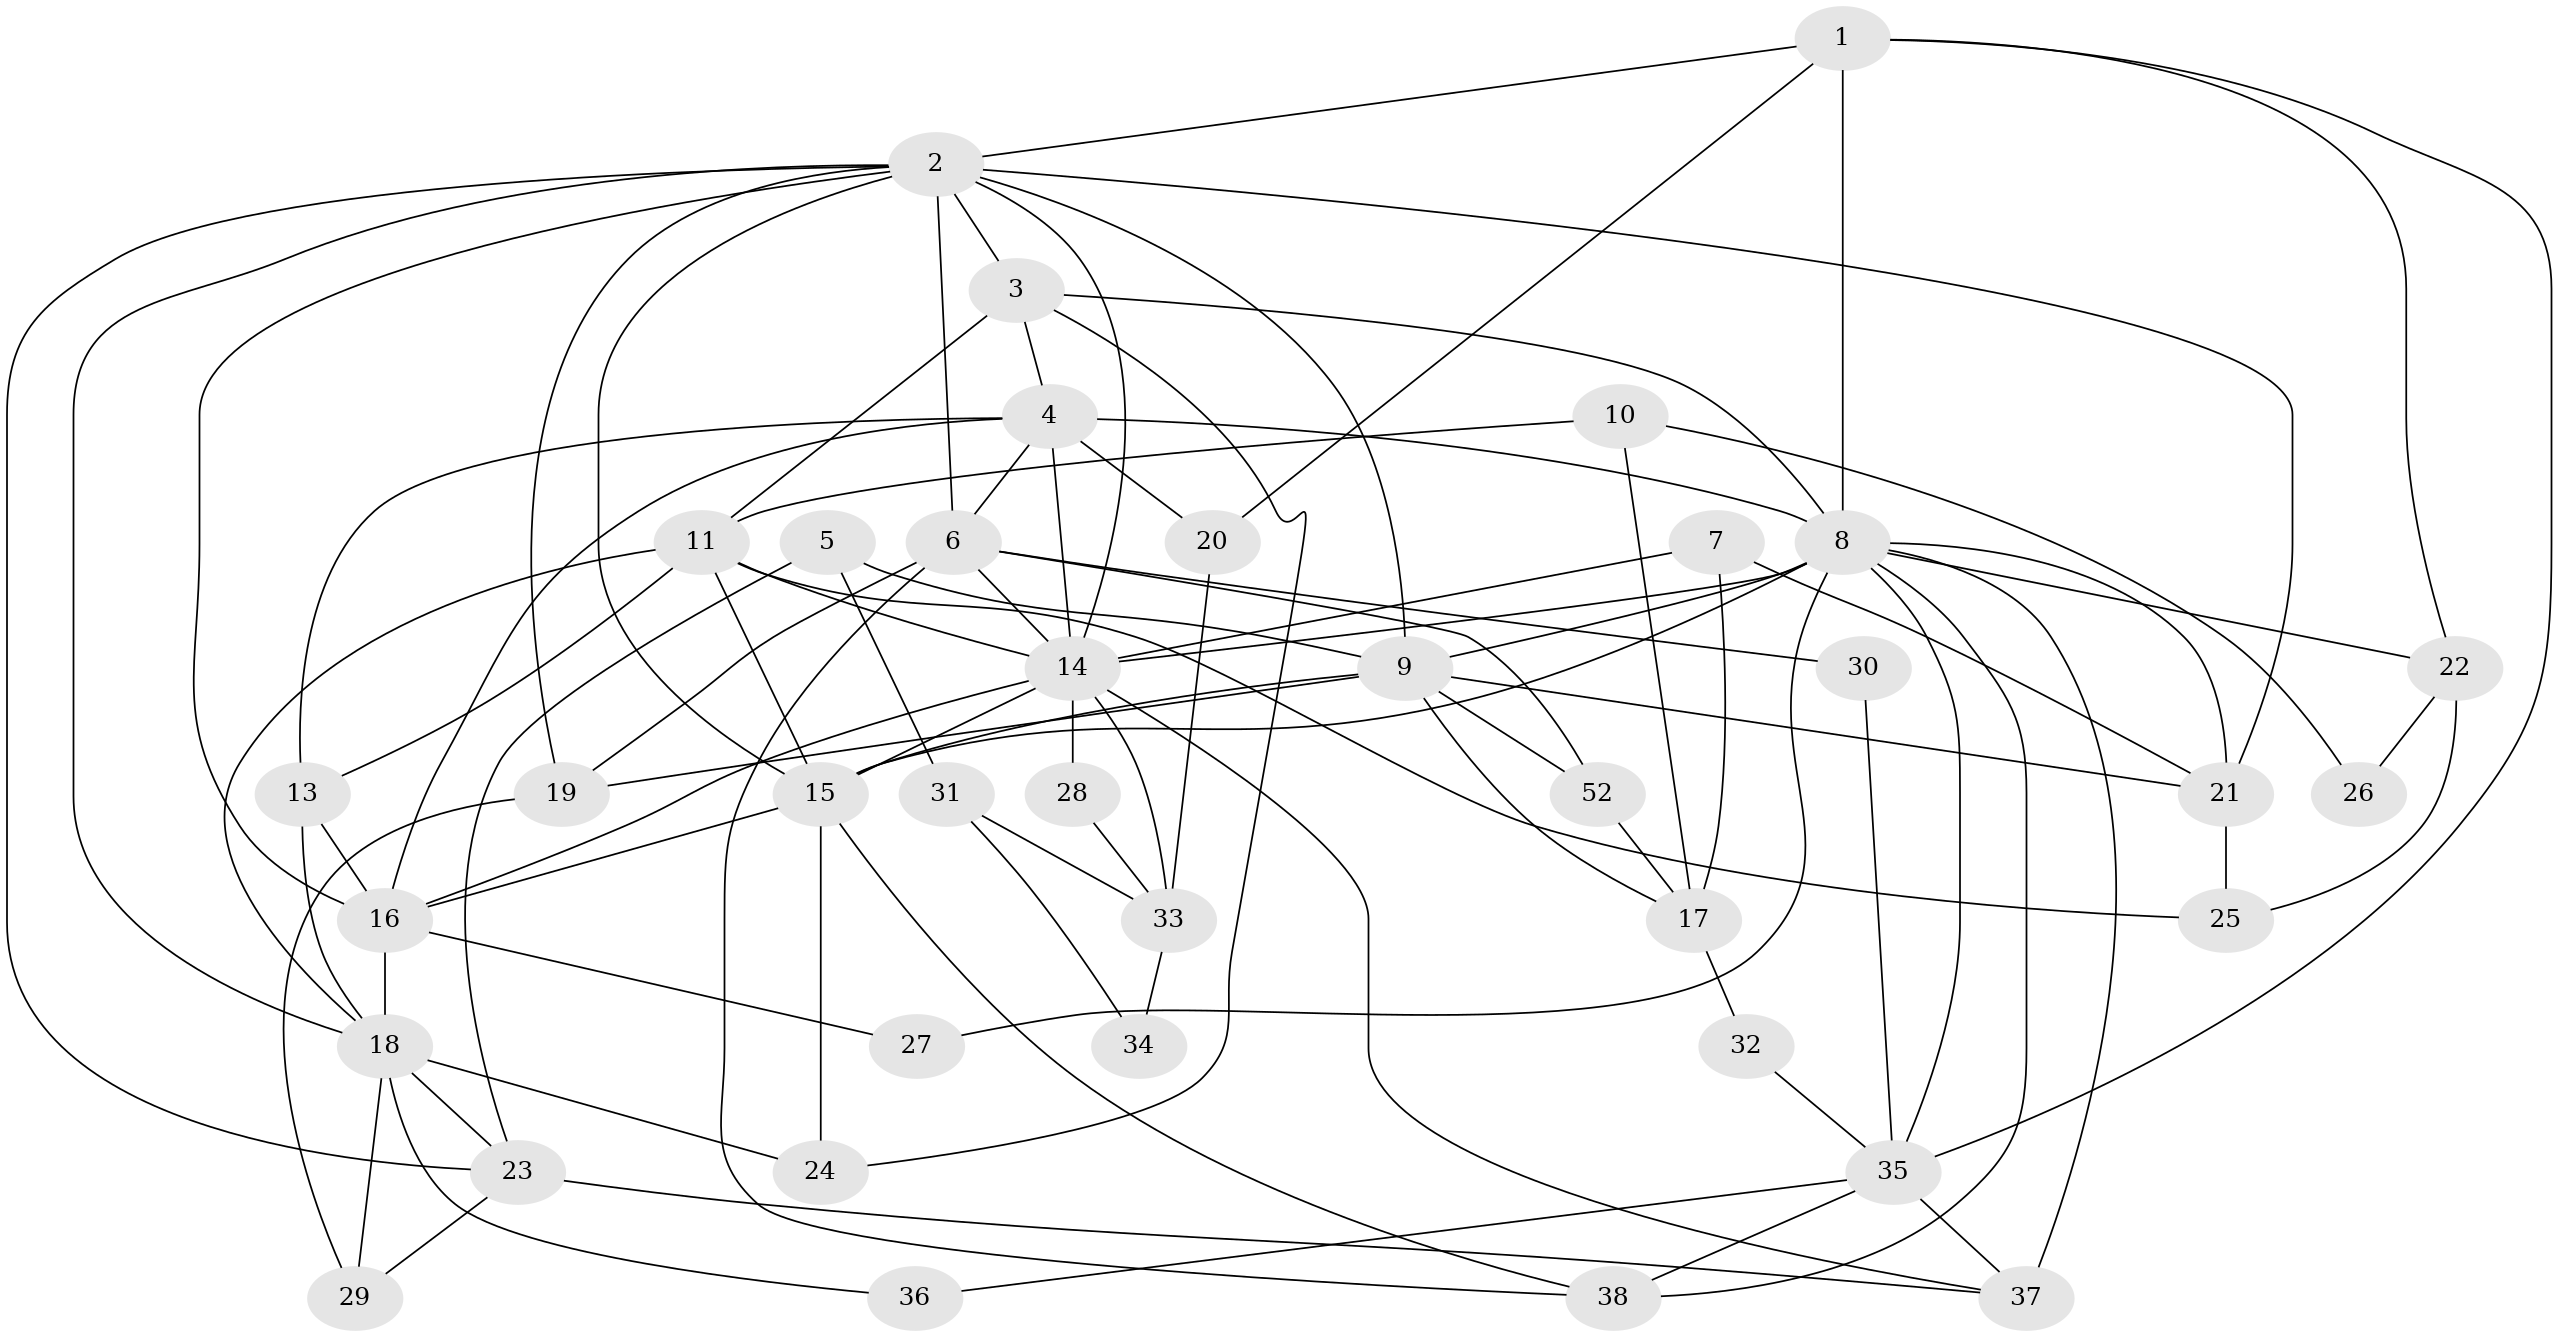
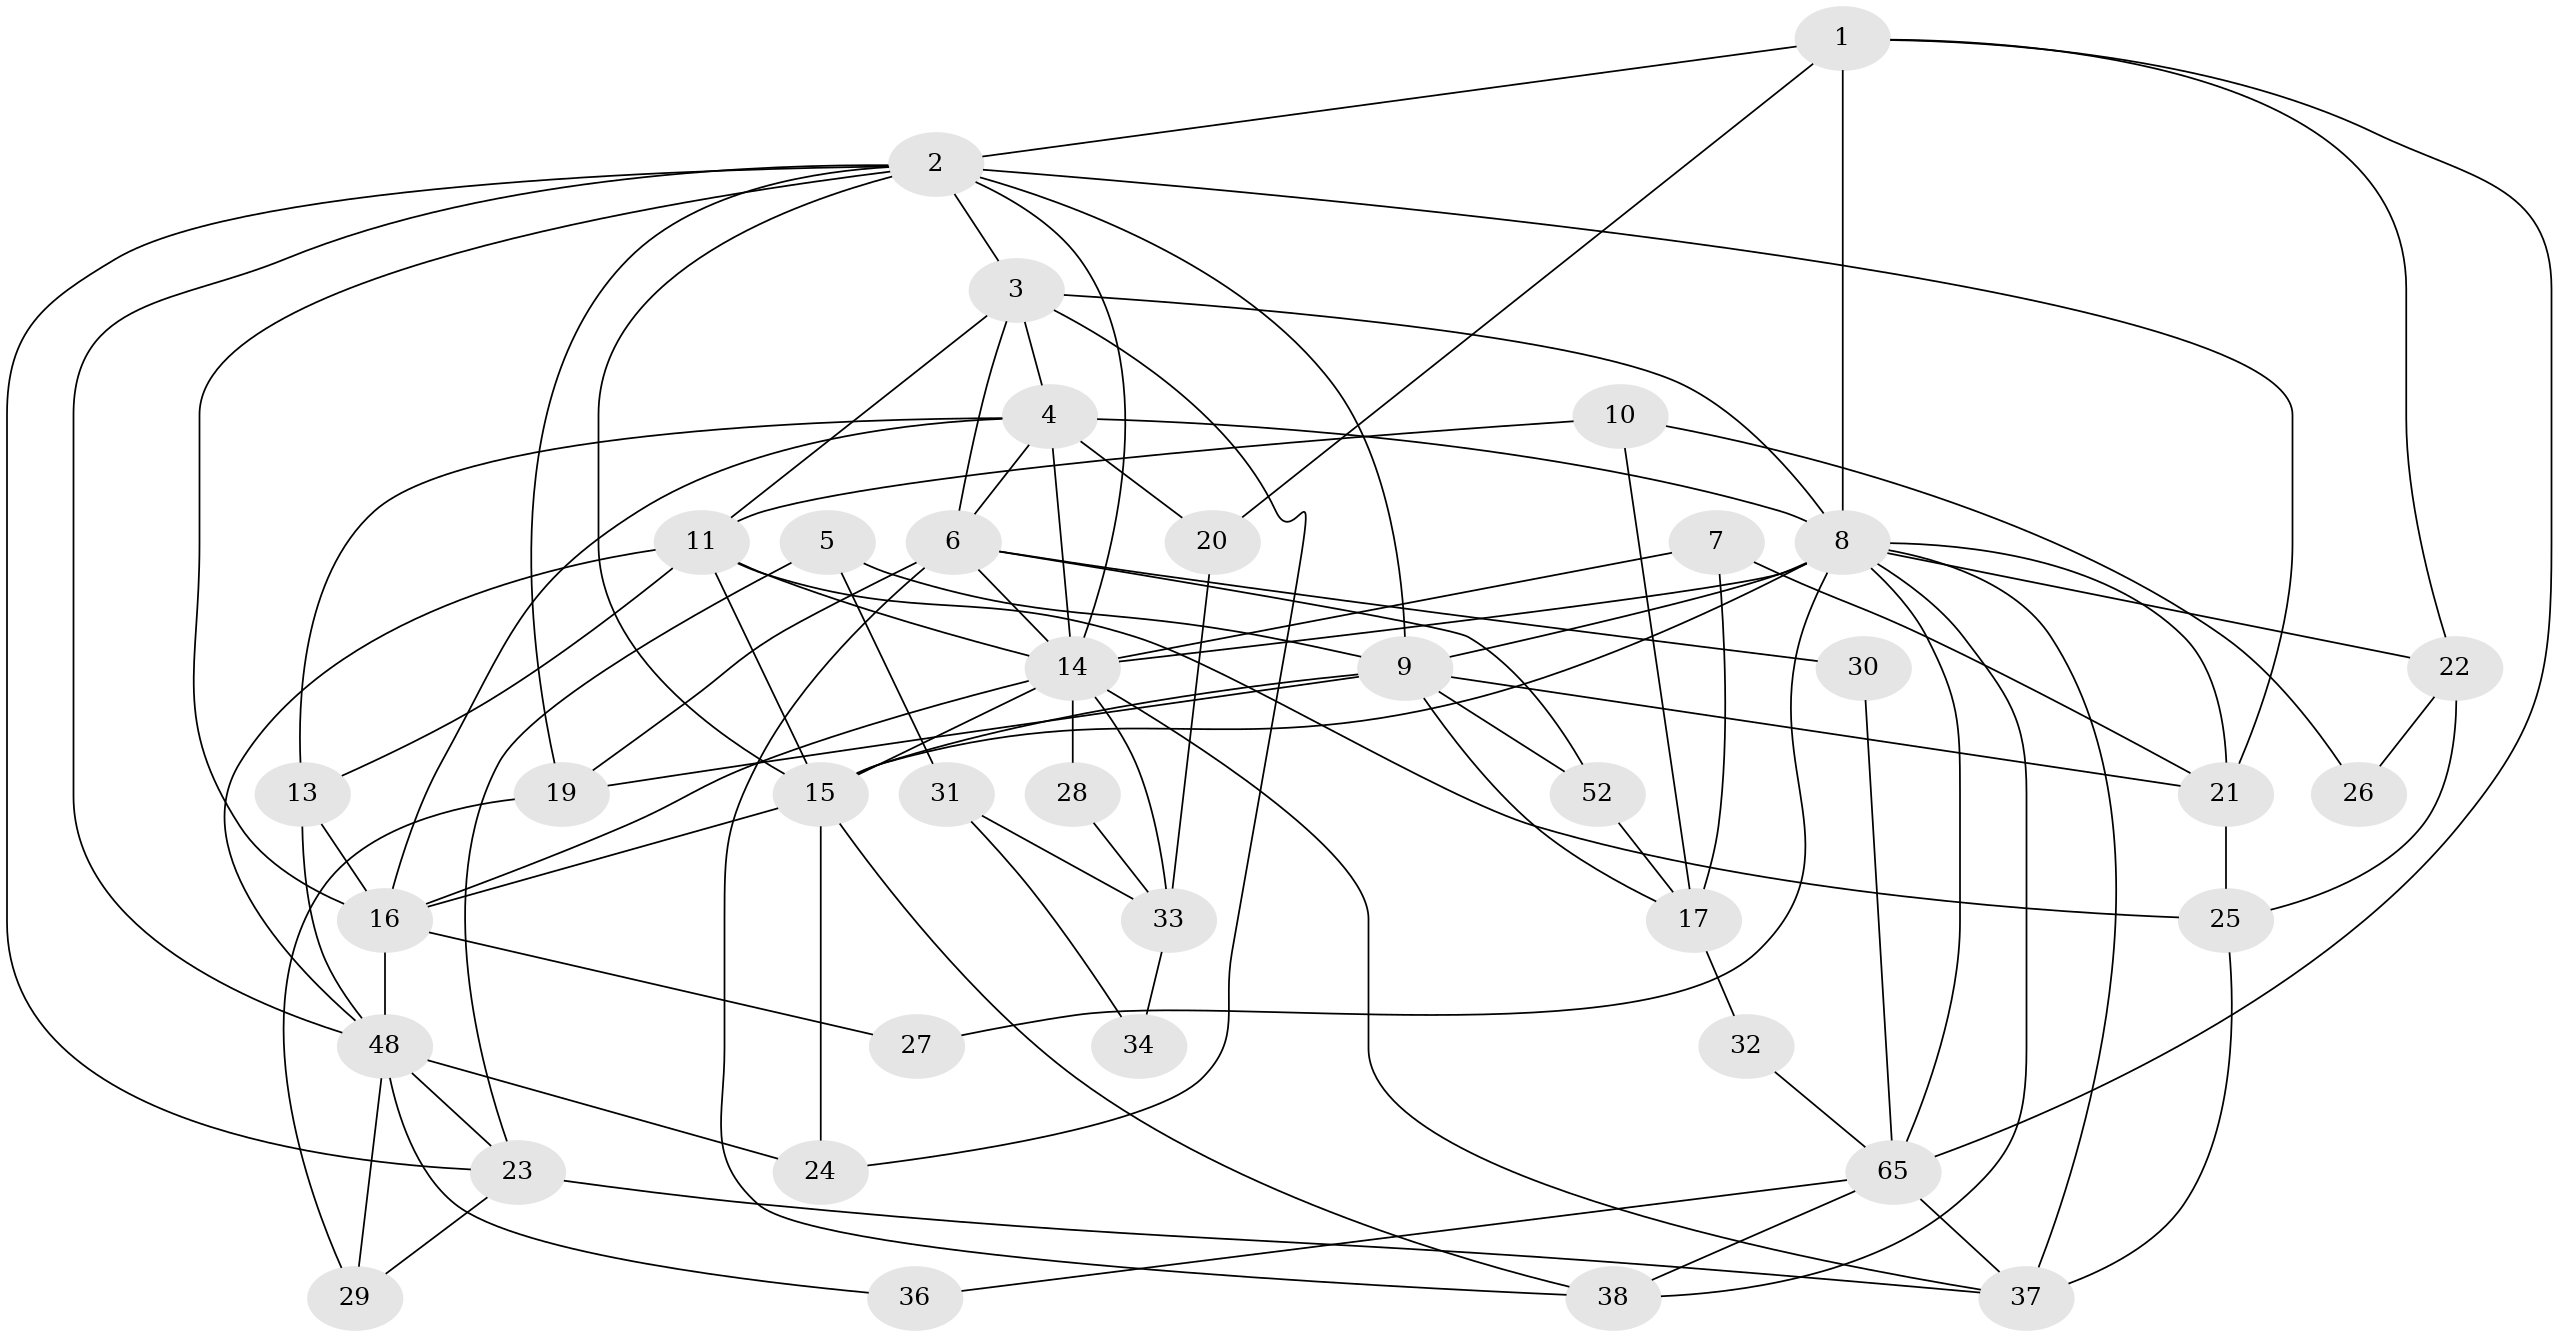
(946, 369) -> (982, 406)
(385, 1046) -> (385, 1046)
none -> (2210, 1151)
(1894, 1172) -> (1894, 1172)
